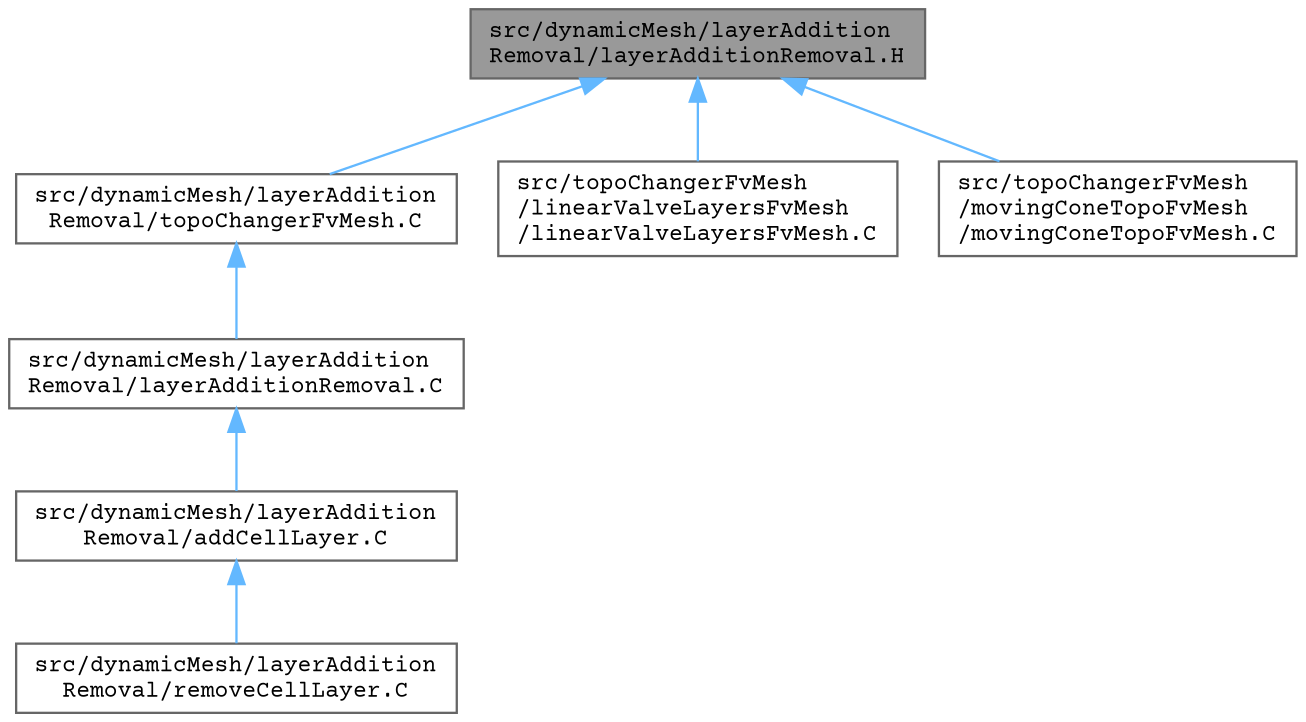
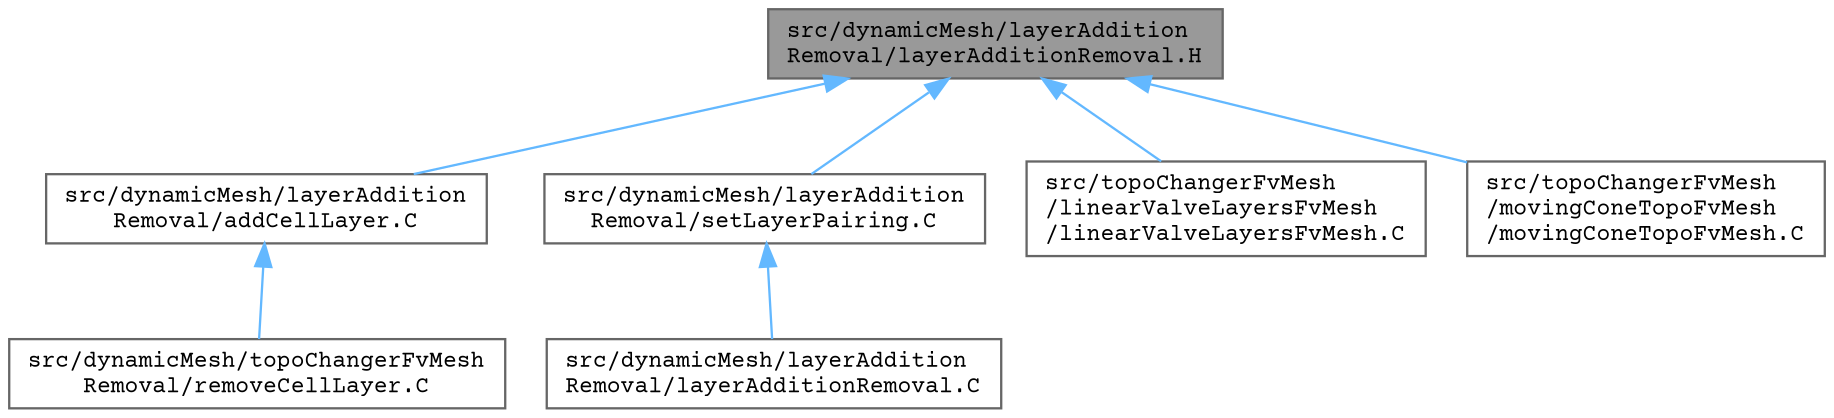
(236, 209) -> (765, 209)
(236, 462) -> (619, 129)
(236, 678) -> (257, 374)
